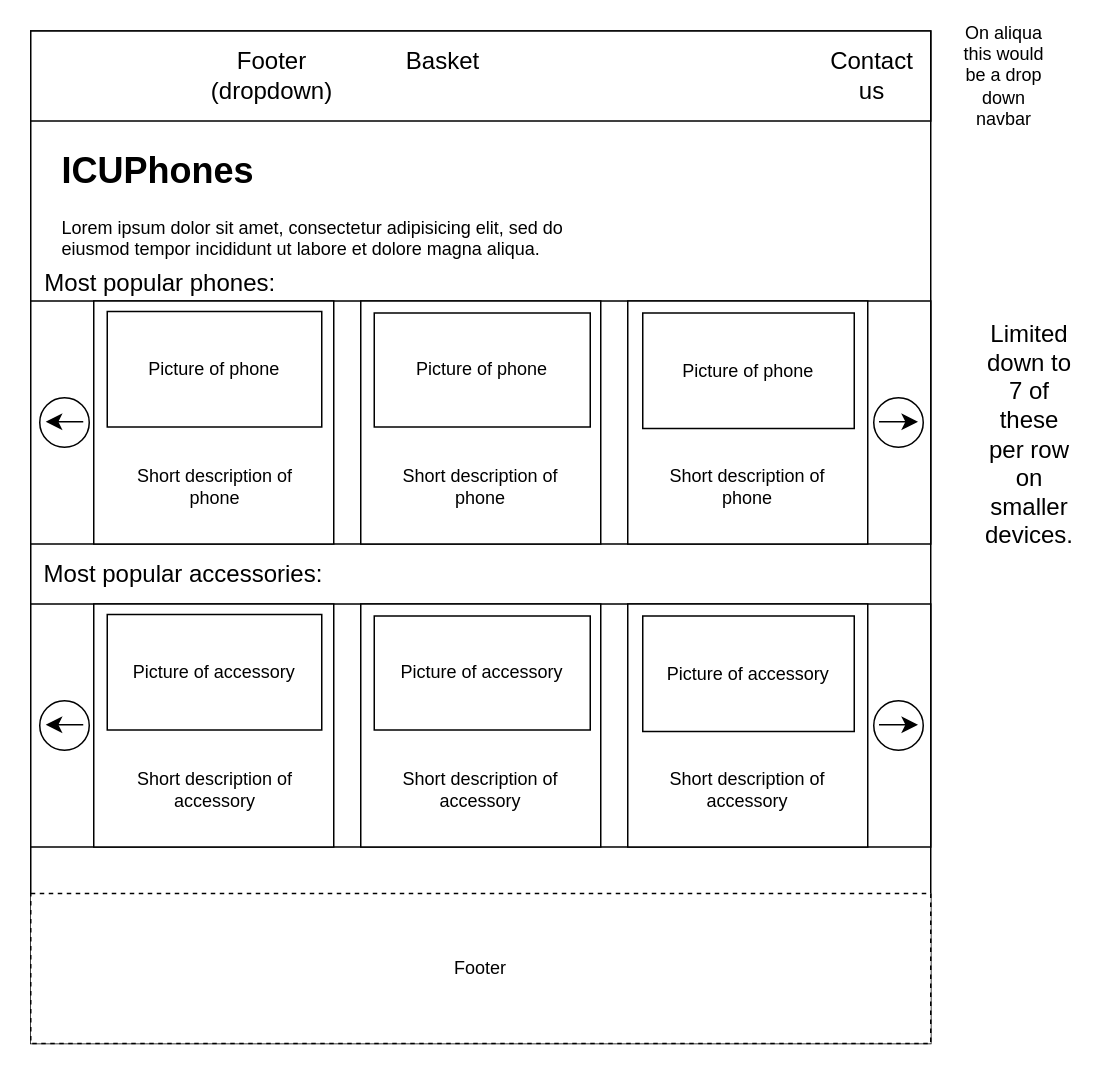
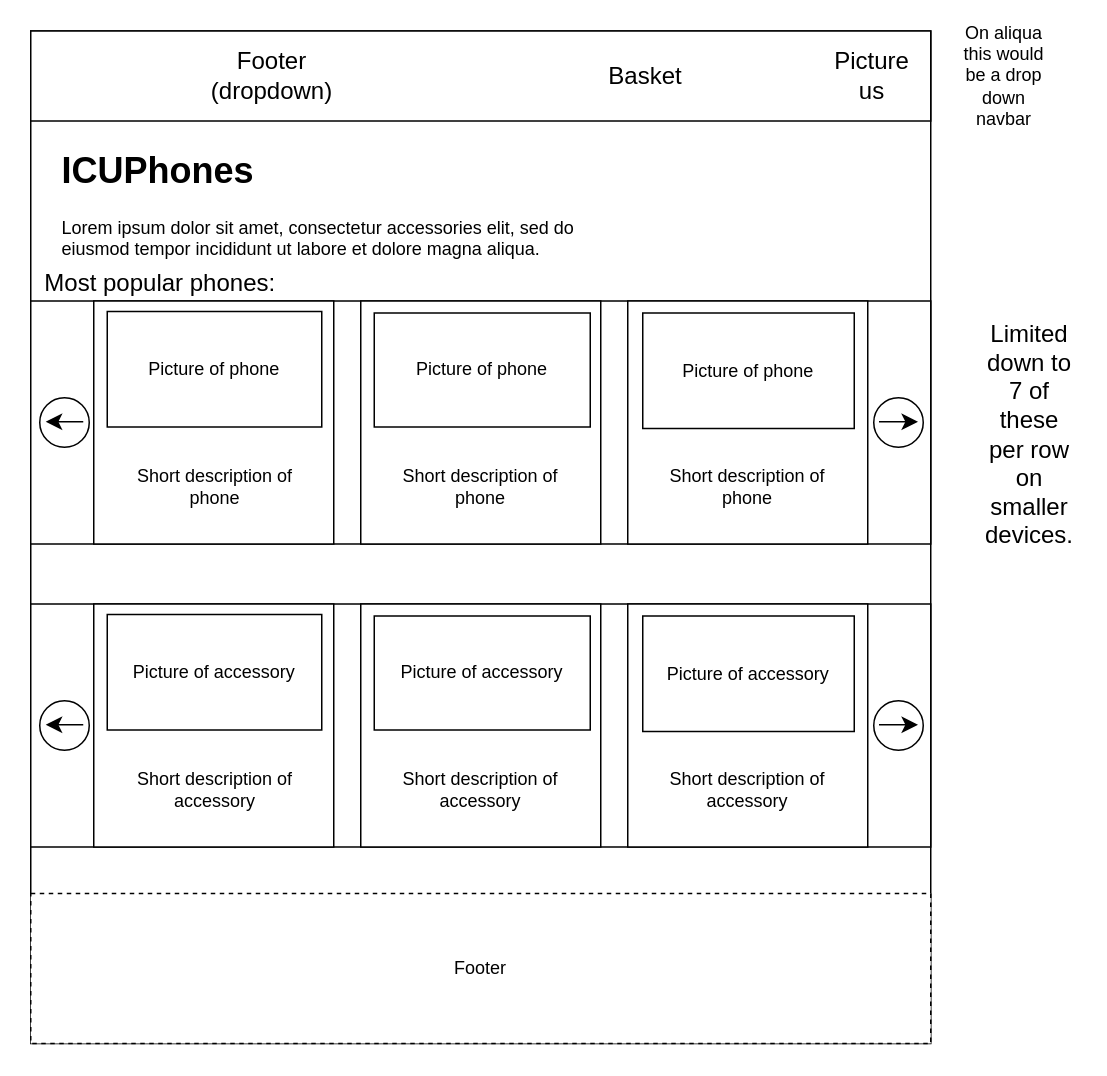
(443, 61) -> (646, 76)
(872, 76) -> (872, 76)
(319, 170) -> (319, 170)
(184, 574) -> none
